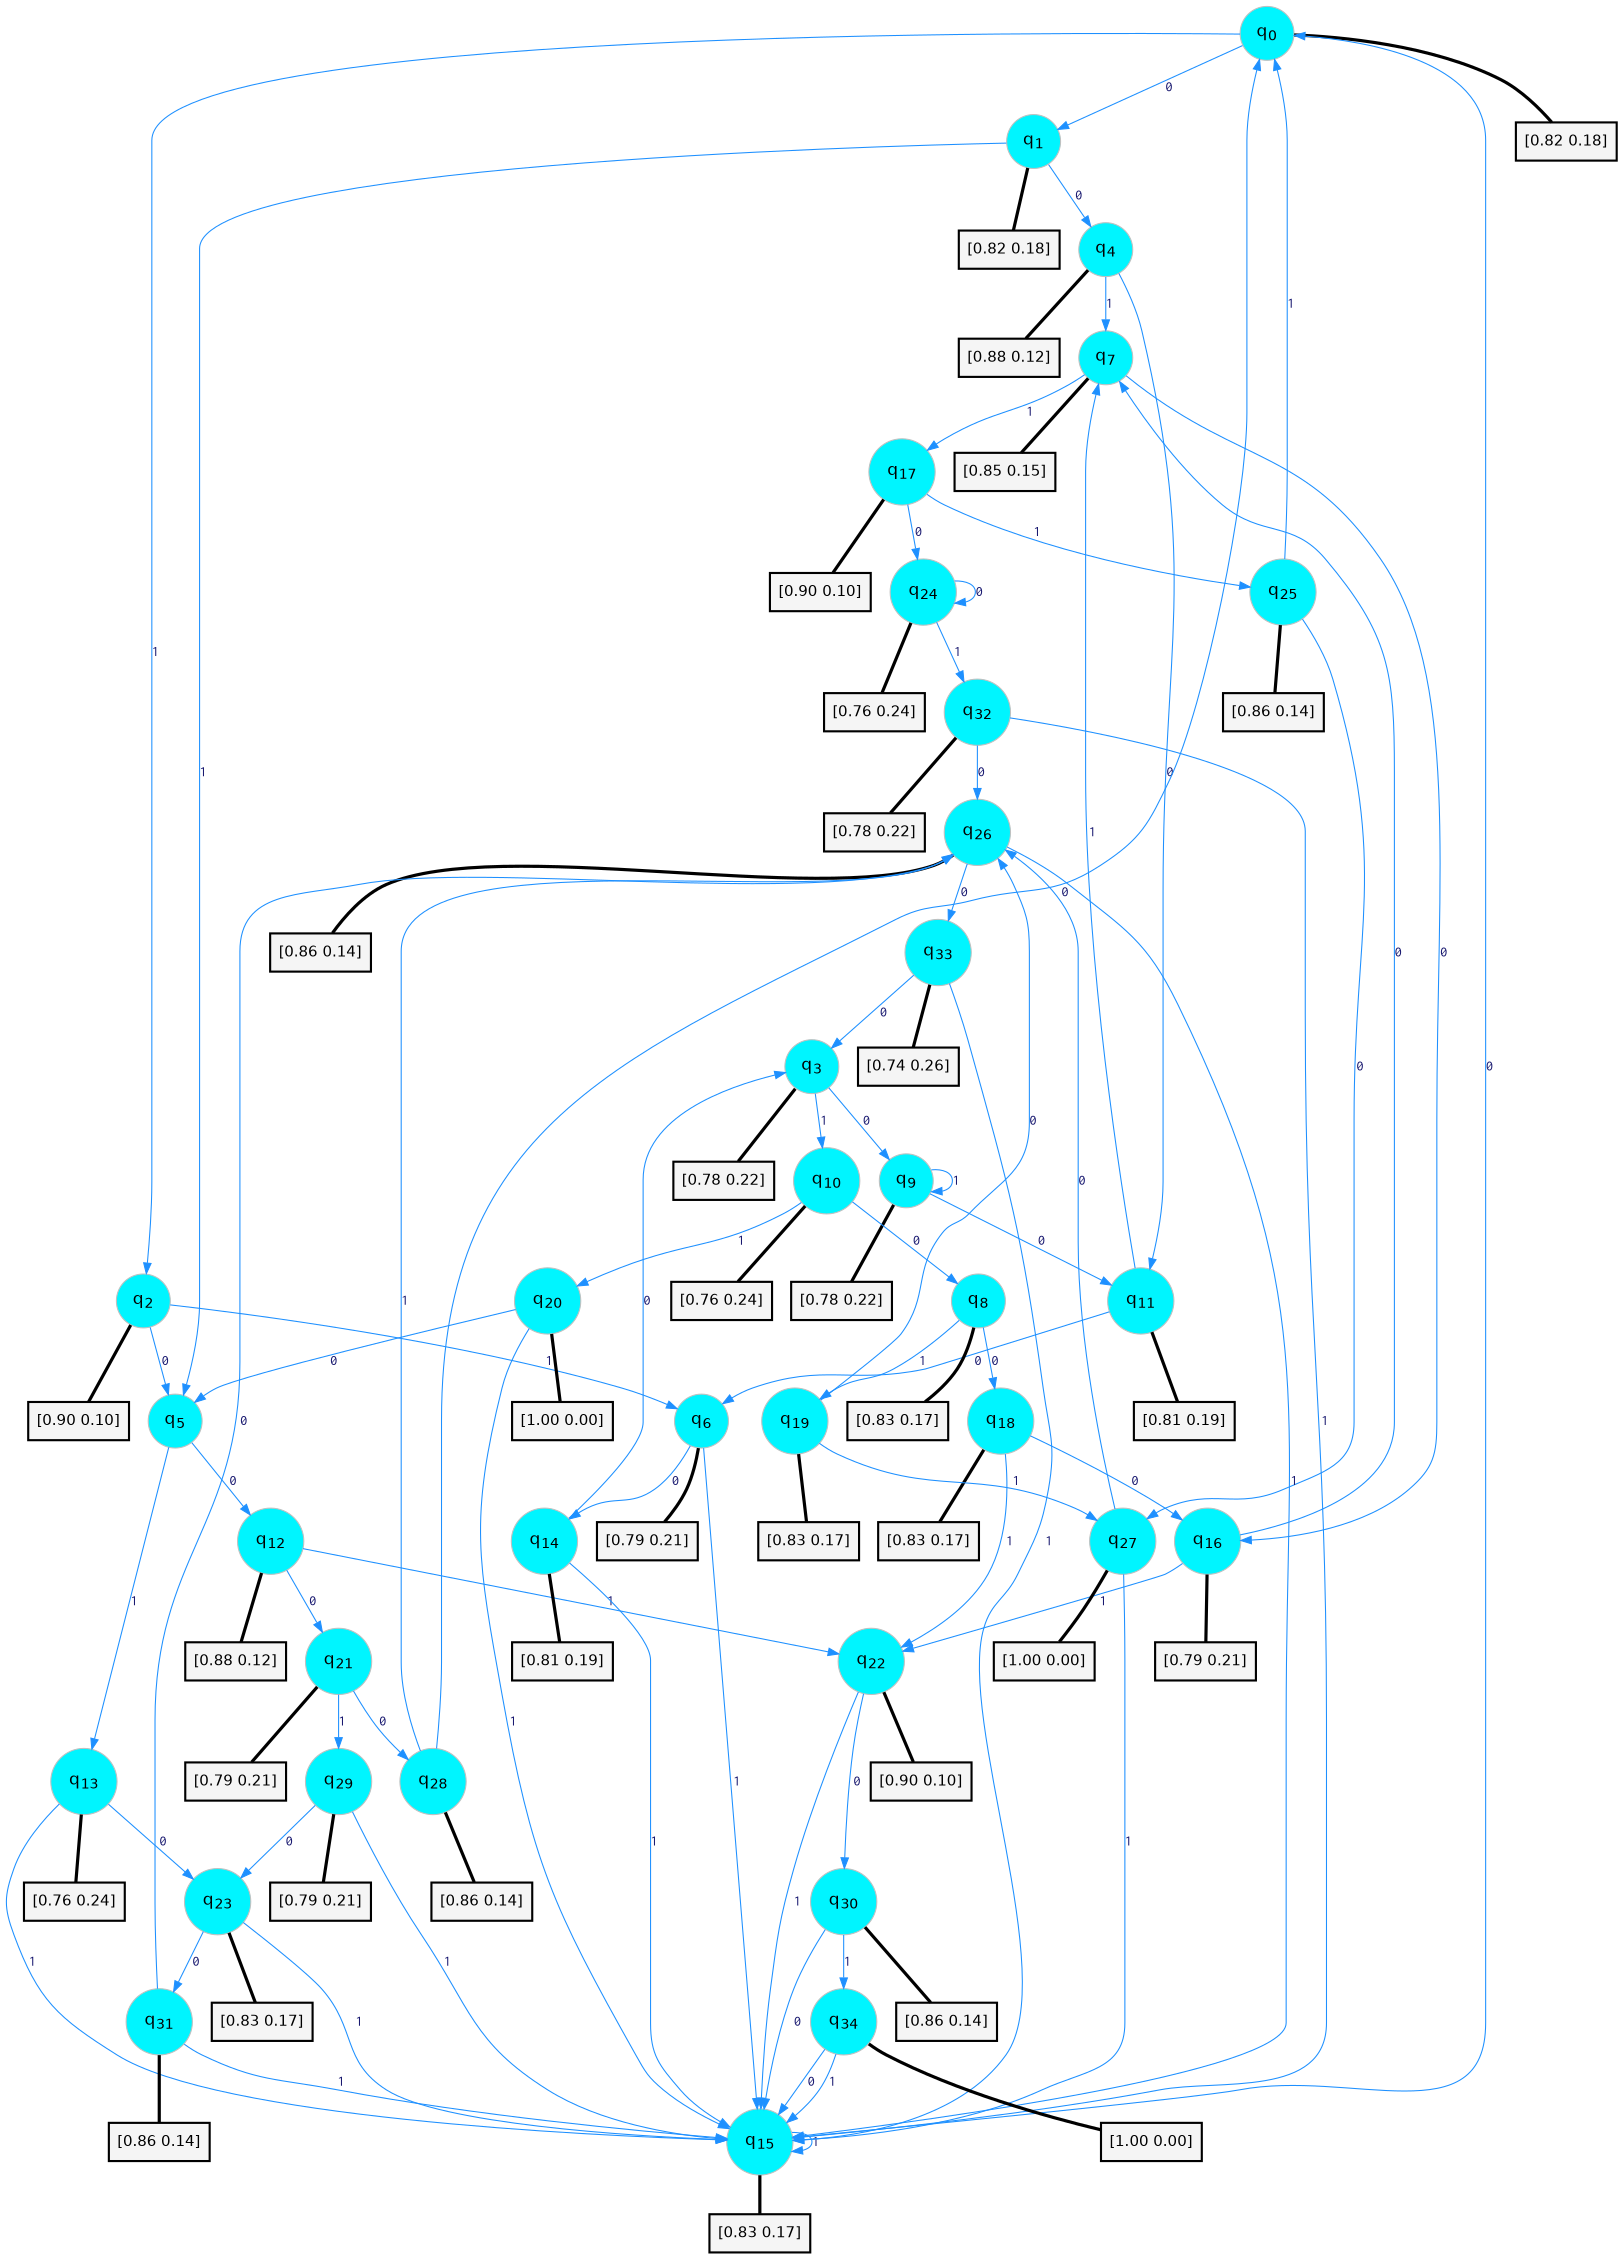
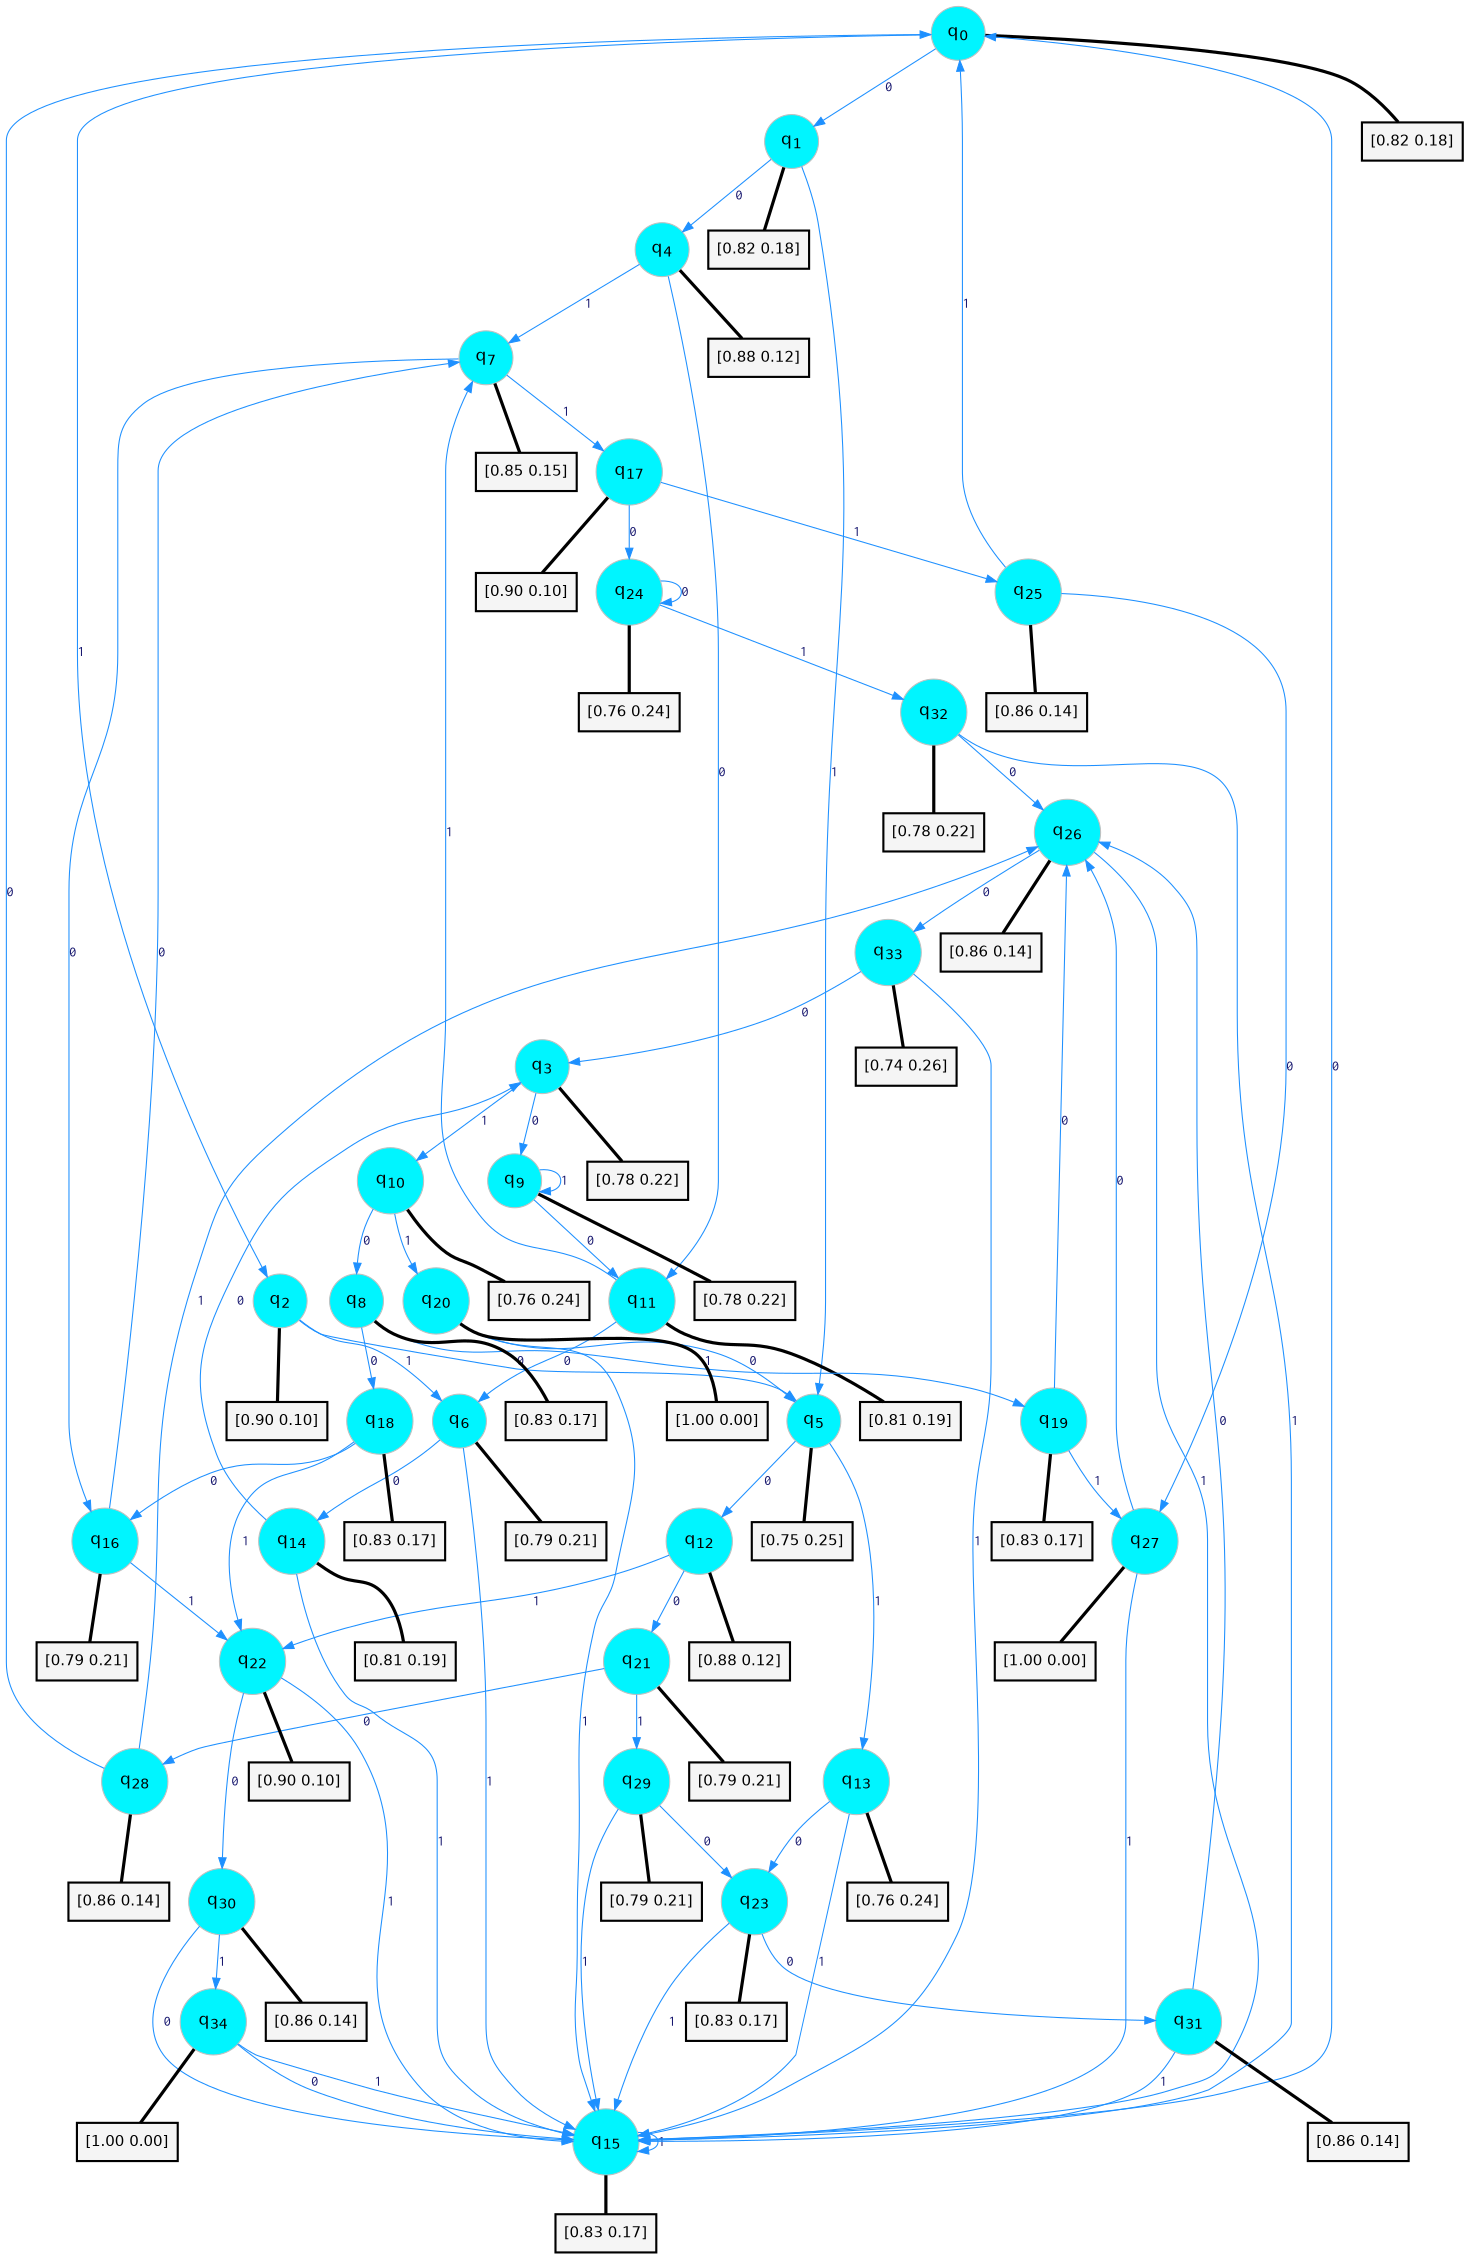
none -> (802, 1541)
